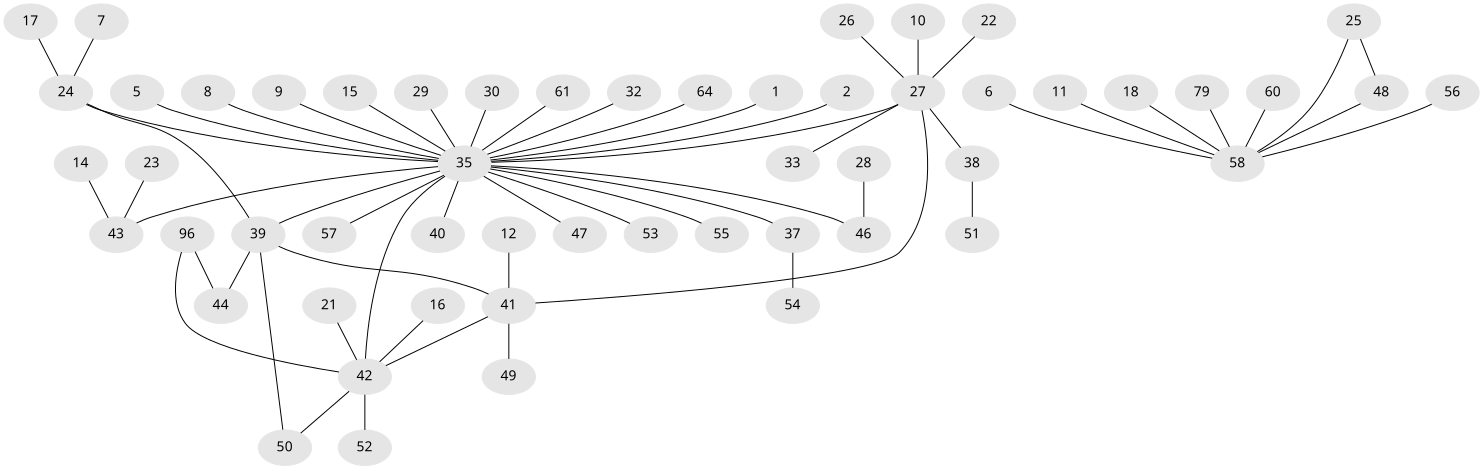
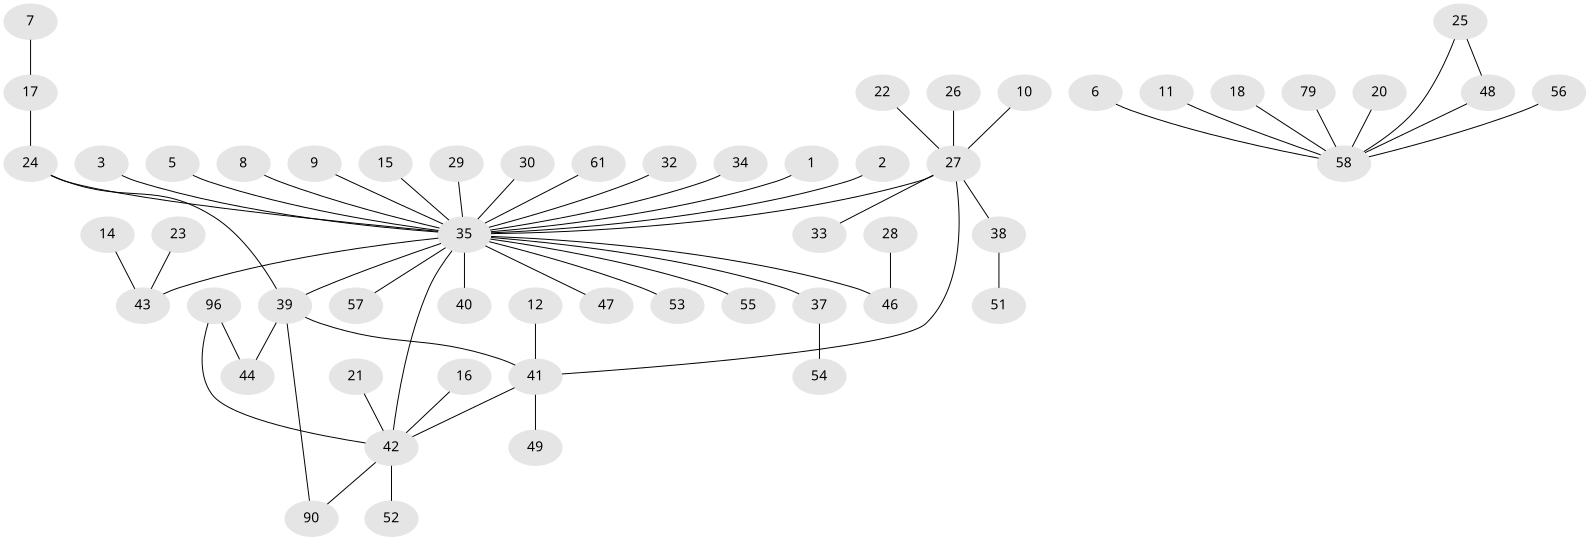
(84, 57) -> (31, 57)
(705, 93) -> (741, 164)
(1273, 93) -> (1380, 93)
none -> (102, 164)
(285, 448) -> (312, 519)
